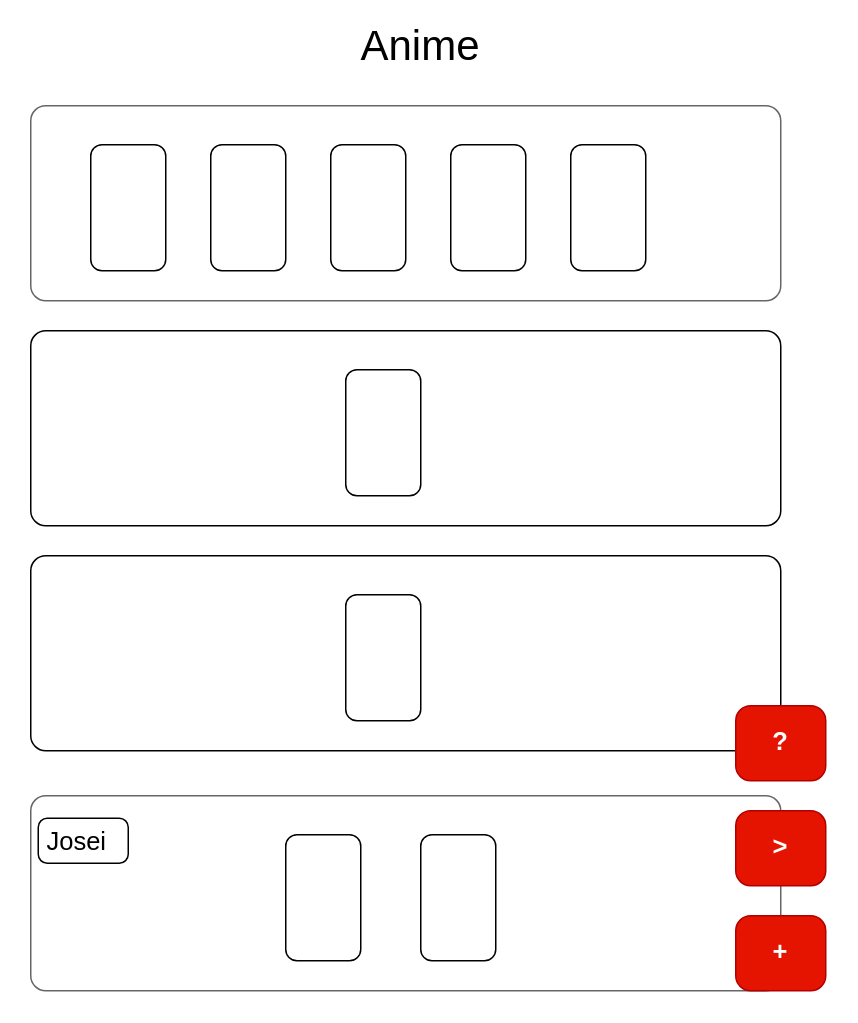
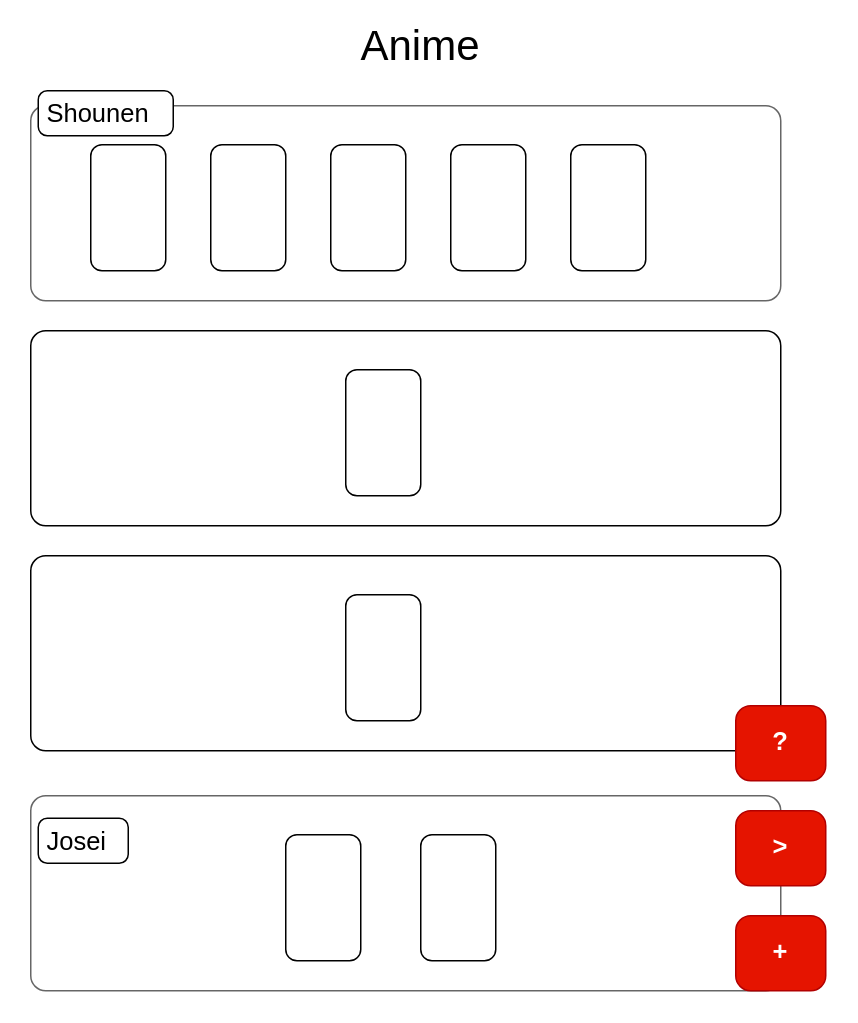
none -> (106, 113)
